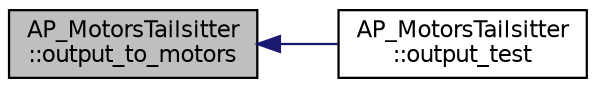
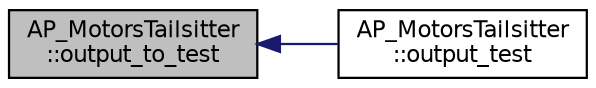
(133, 44) -> (133, 44)
